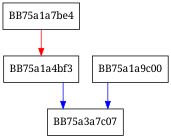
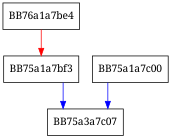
(41, 16) -> (41, 16)
(41, 69) -> (41, 69)
(130, 69) -> (130, 69)
